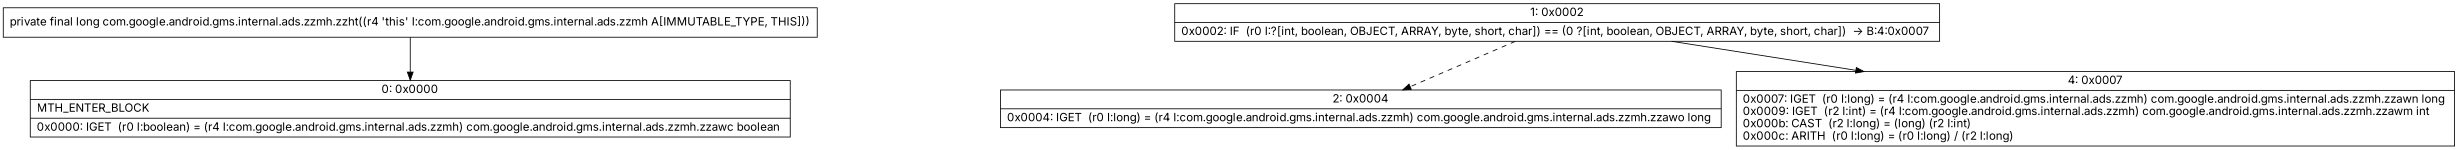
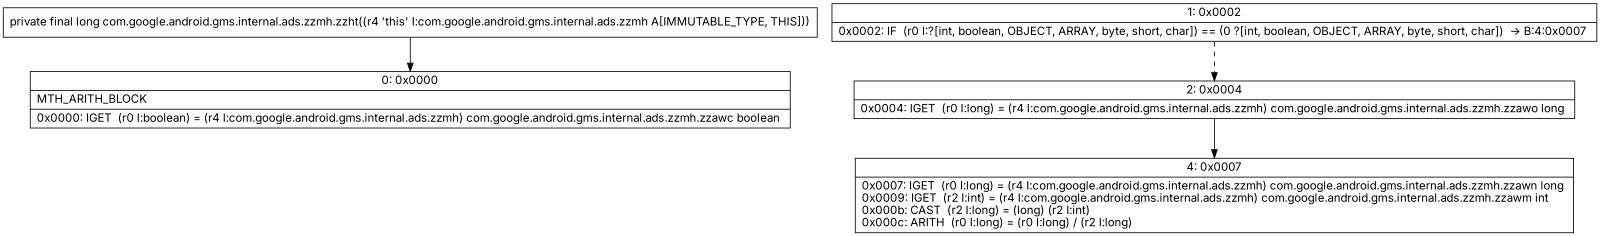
(1764, 56) -> (1214, 134)
(94, 108) -> (92, 99)
